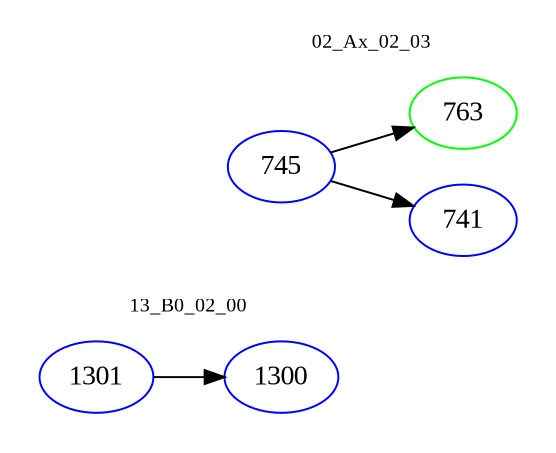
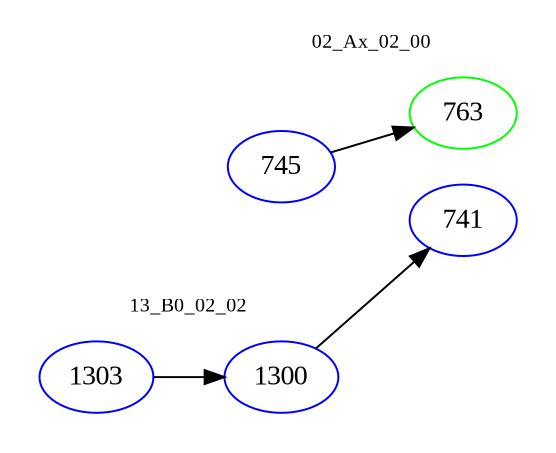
(372, 43) -> (372, 43)
(363, 191) -> (368, 303)
(189, 307) -> (189, 307)
(96, 377) -> (96, 377)
